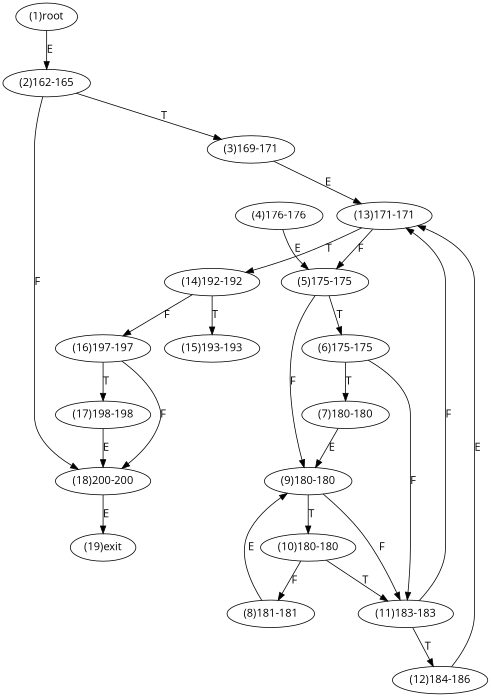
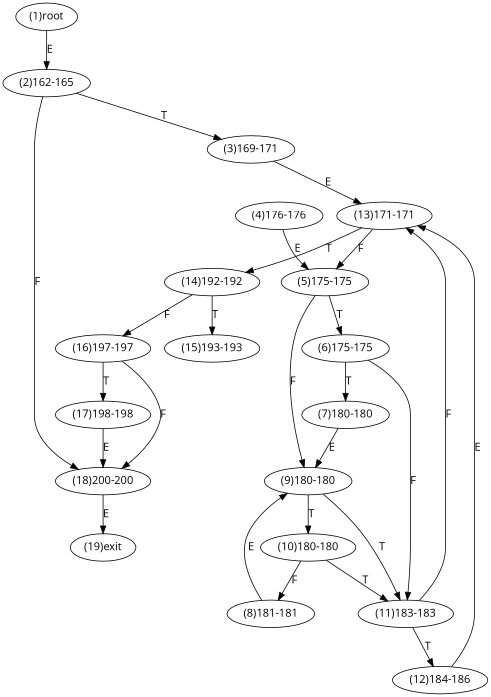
(382, 547) -> (382, 547)
